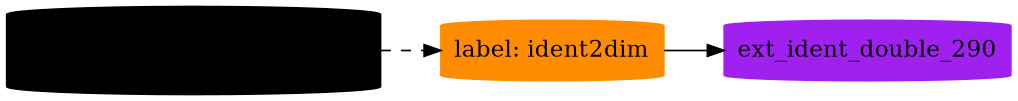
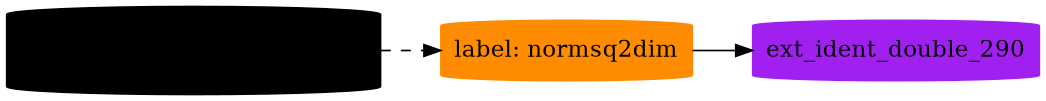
(552, 51) -> (567, 51)
